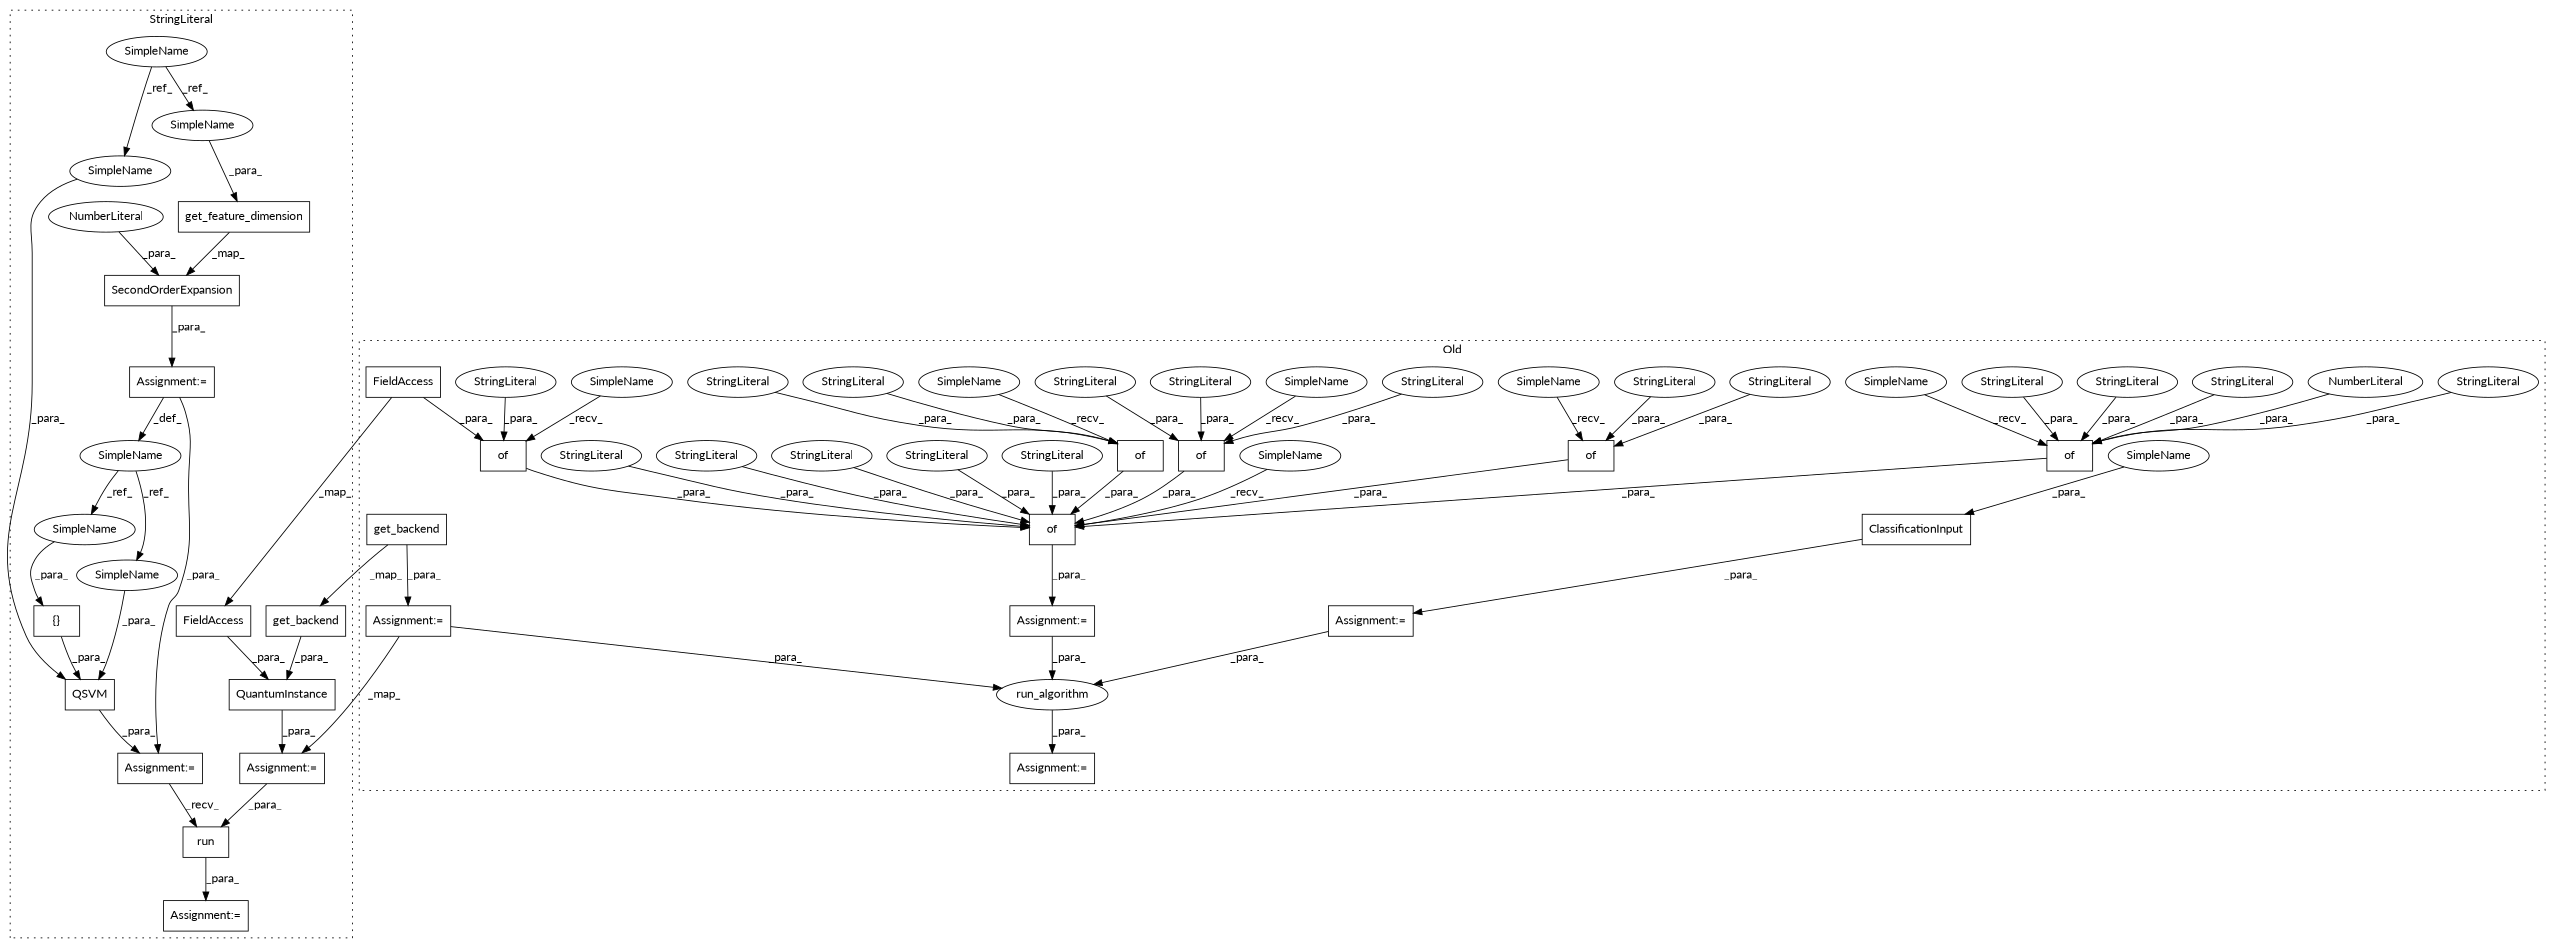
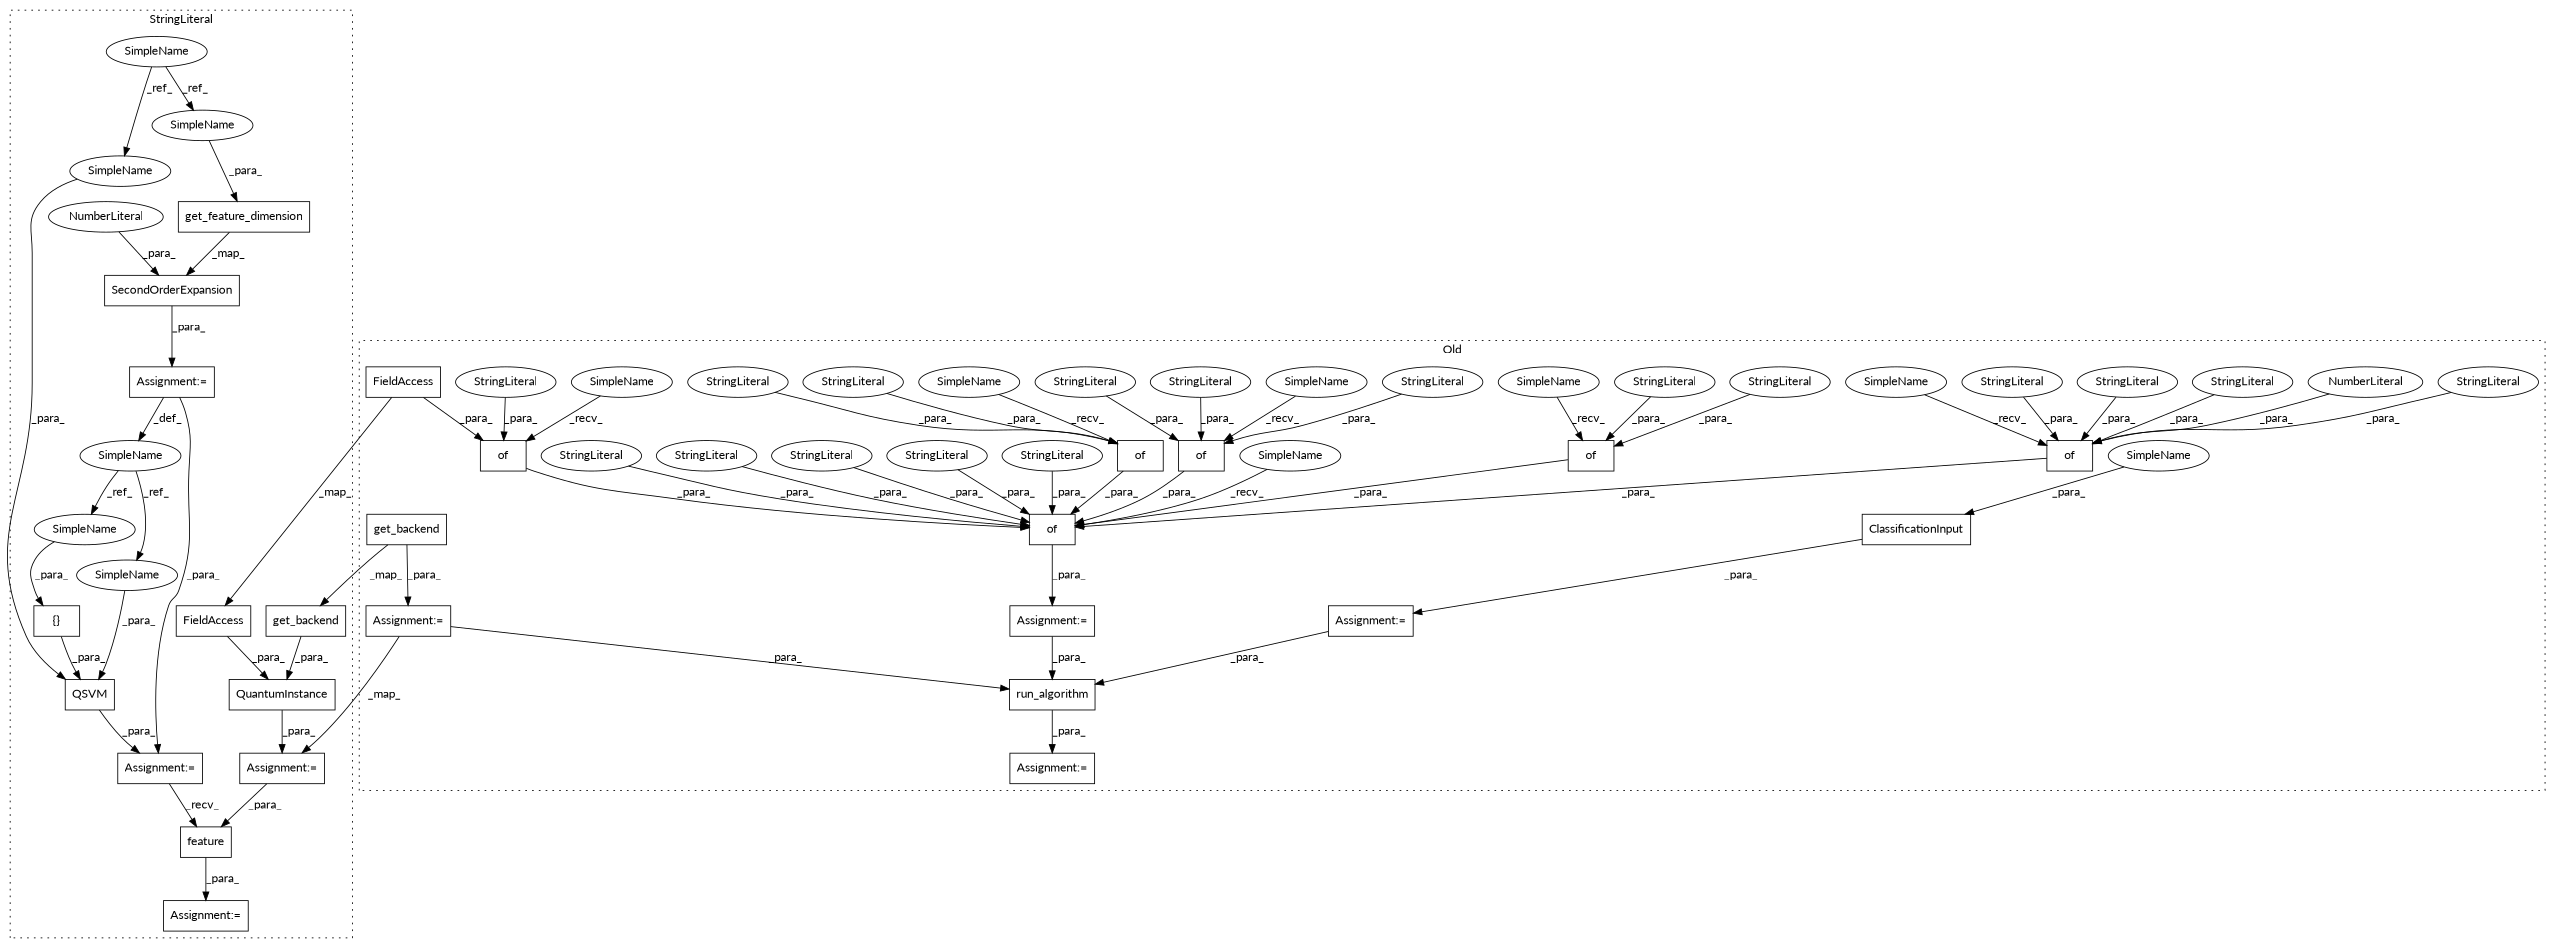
(1052, 695) -> (1052, 695)
(206, 842) -> (206, 842)
